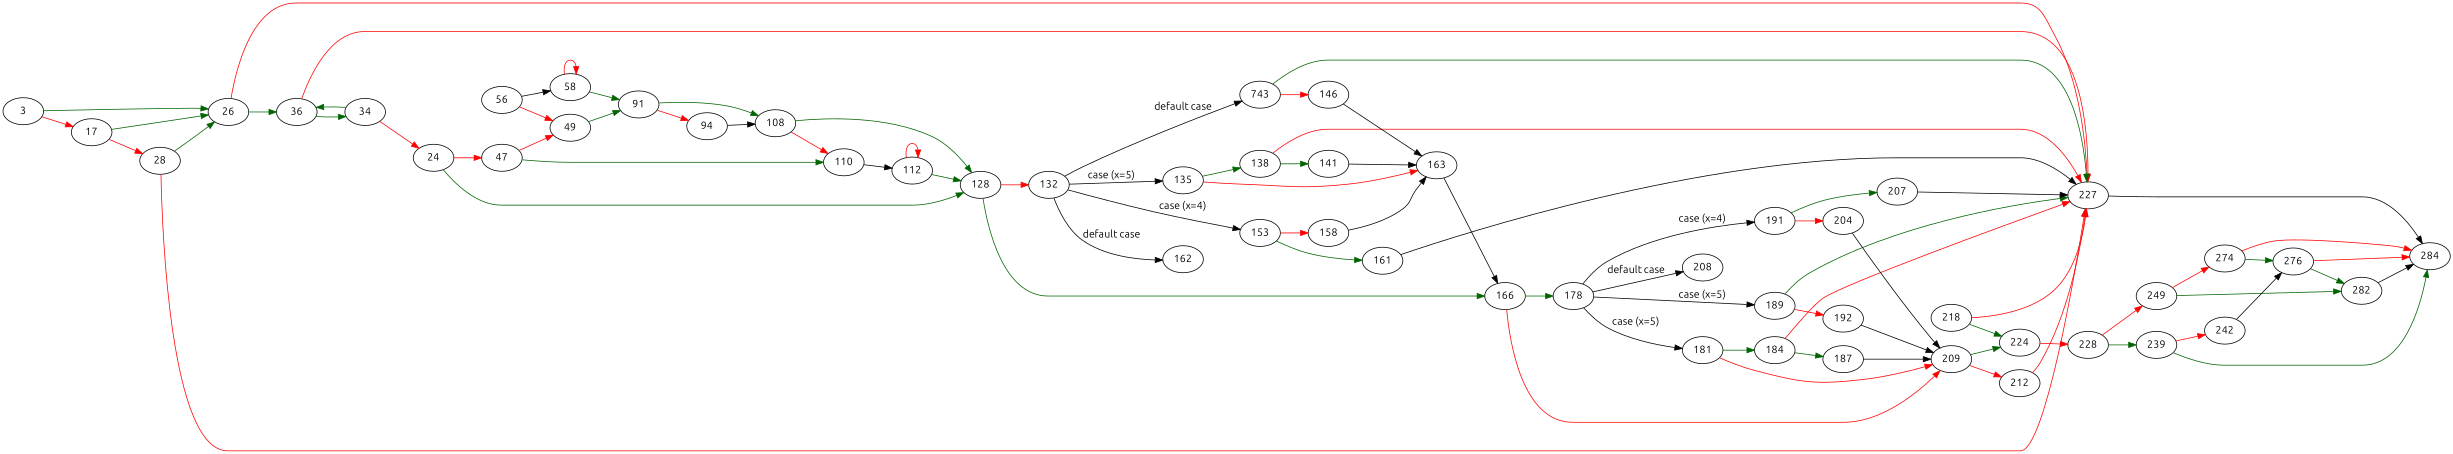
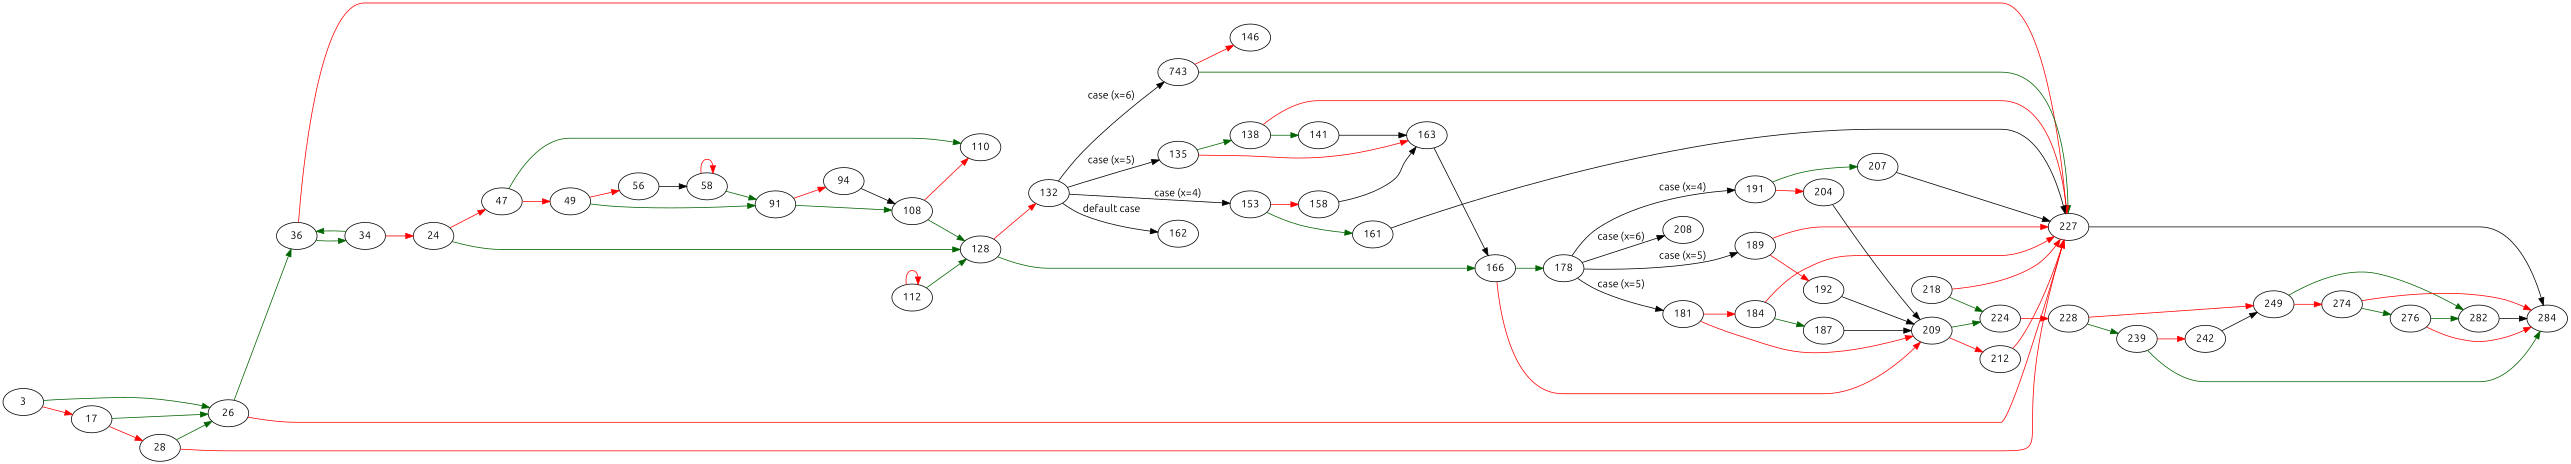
(1183, 107) -> (1112, 96)
(533, 112) -> (601, 195)
(1374, 124) -> none
(874, 166) -> none
(1916, 229) -> (1906, 227)
(1636, 270) -> (1621, 237)
(2257, 299) -> (2236, 323)
(1735, 350) -> (1715, 314)
